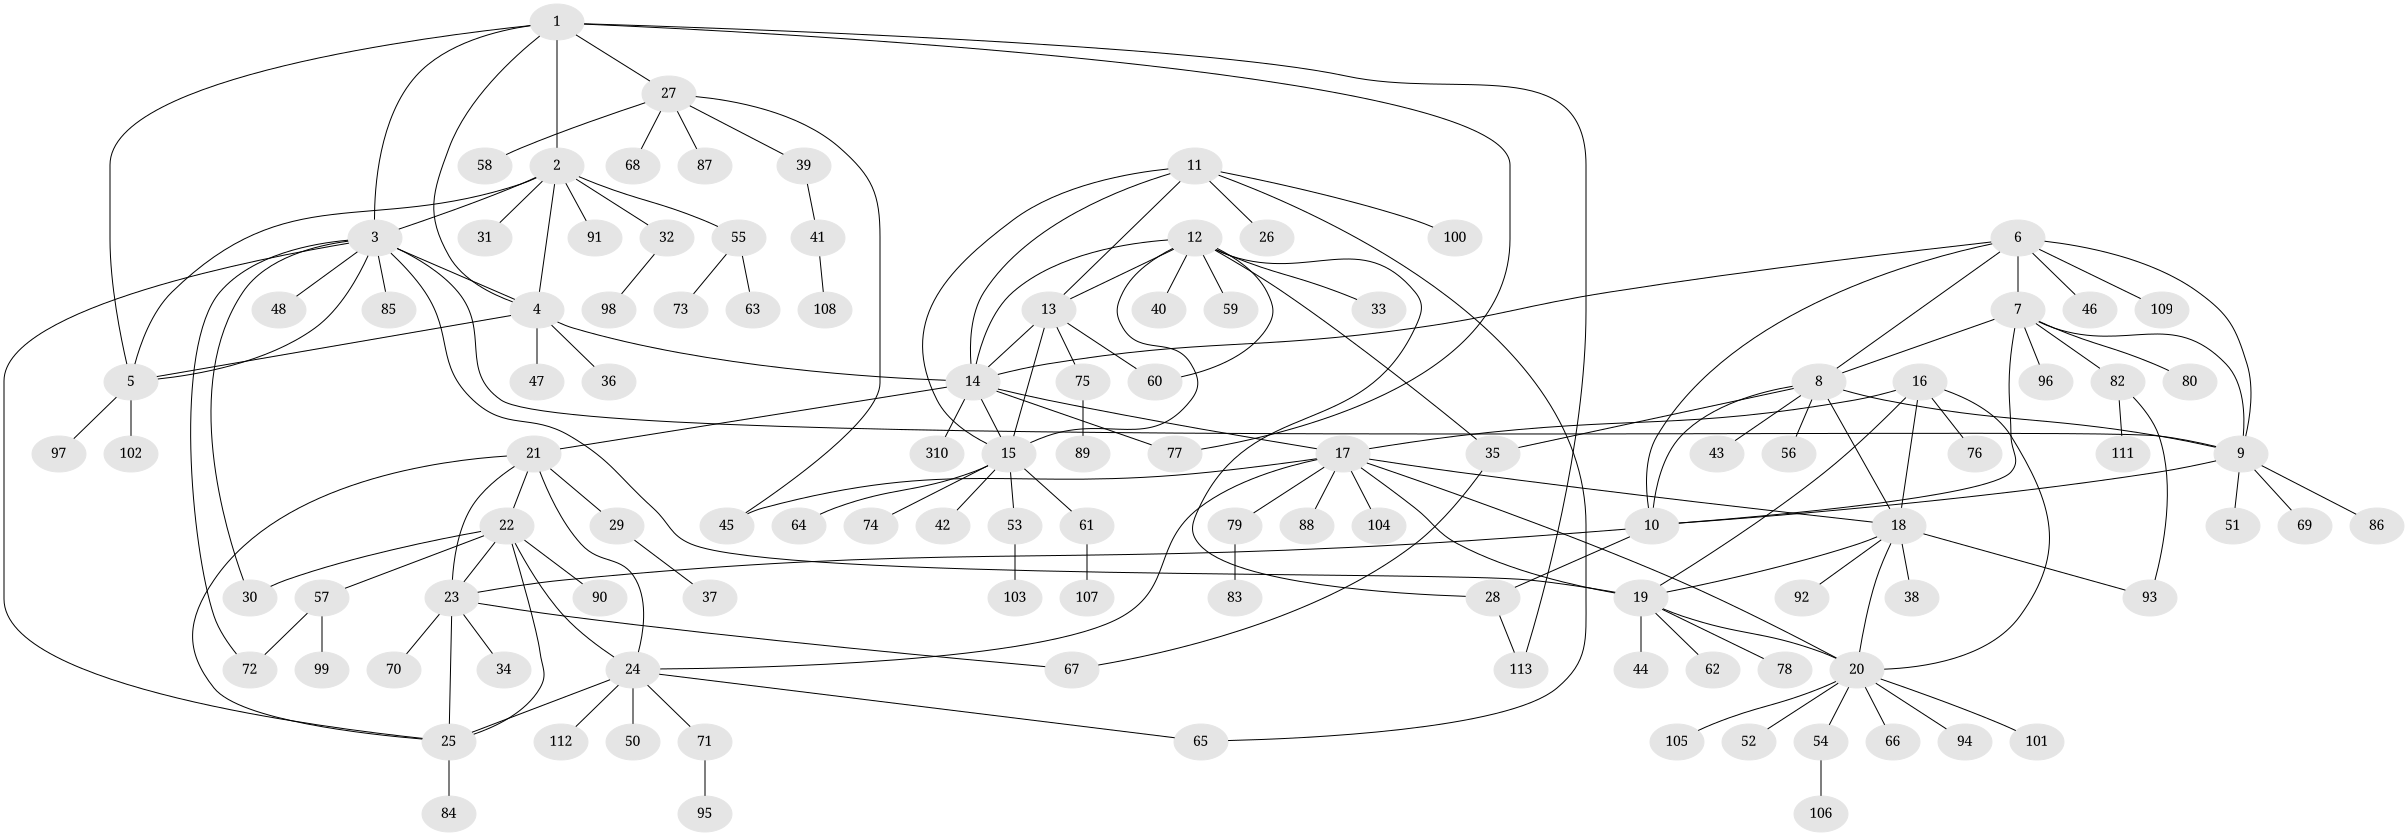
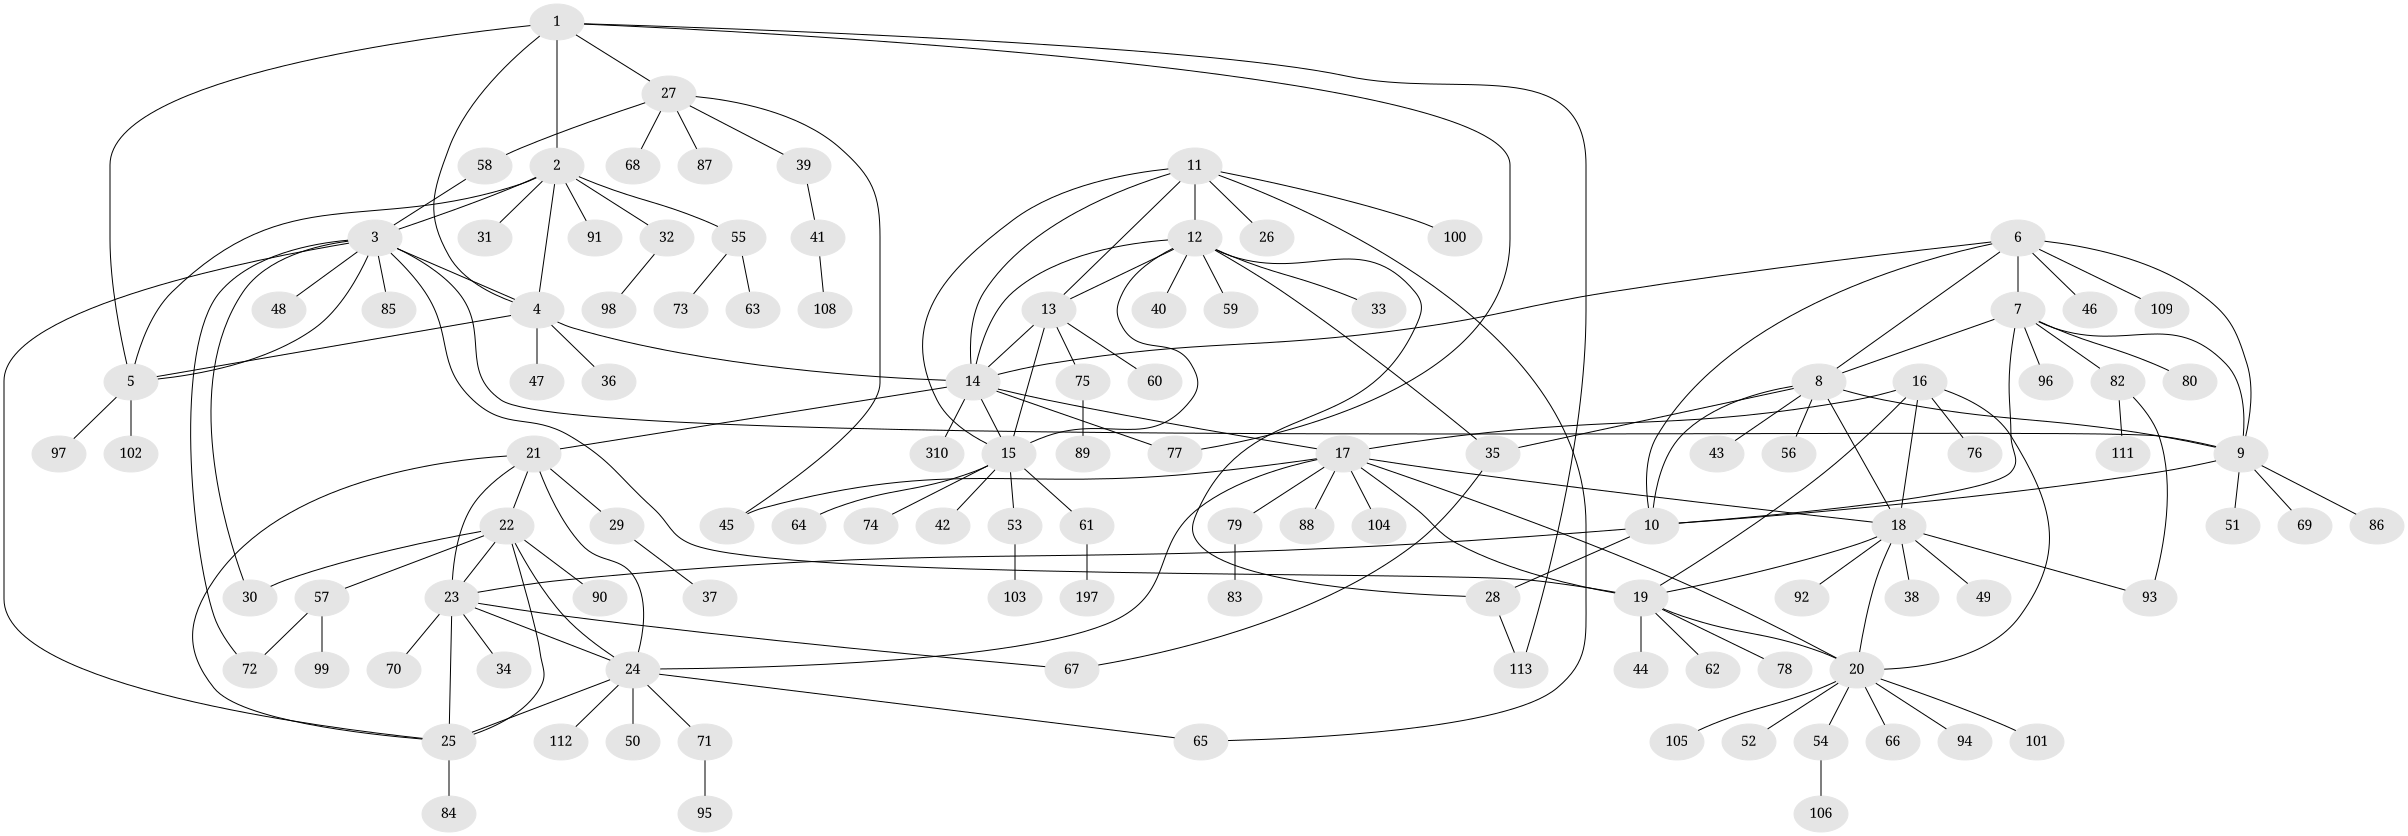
(408, 86) -> (442, 194)
(1268, 326) -> (1195, 202)
(1087, 598) -> (1087, 598)
none -> (1984, 598)
none -> (546, 635)
